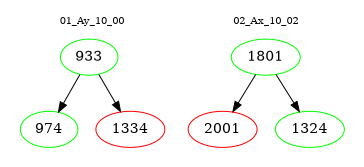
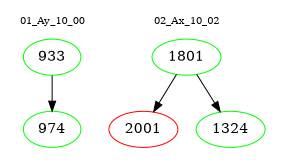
(130, 129) -> none
